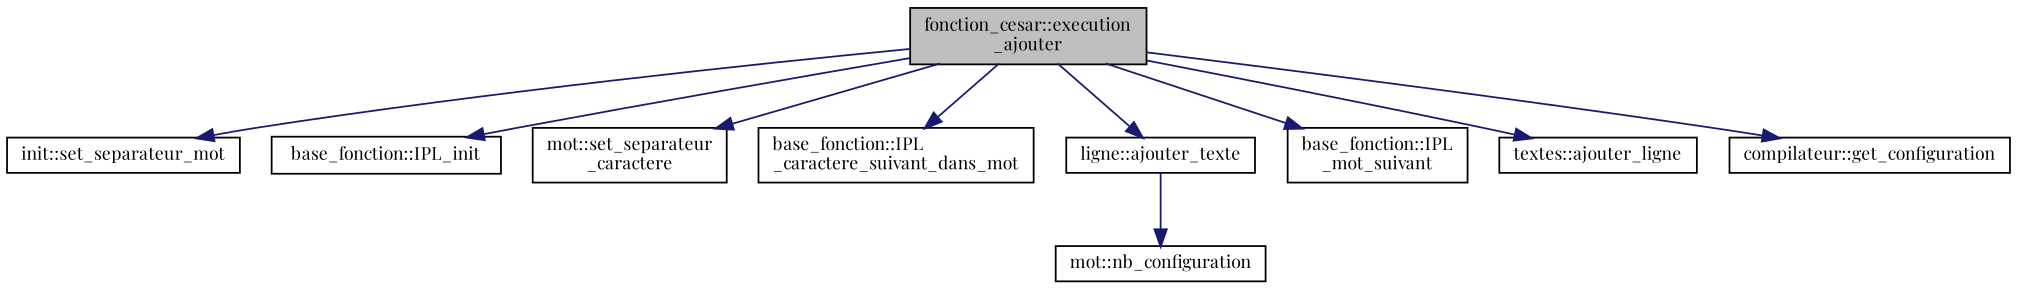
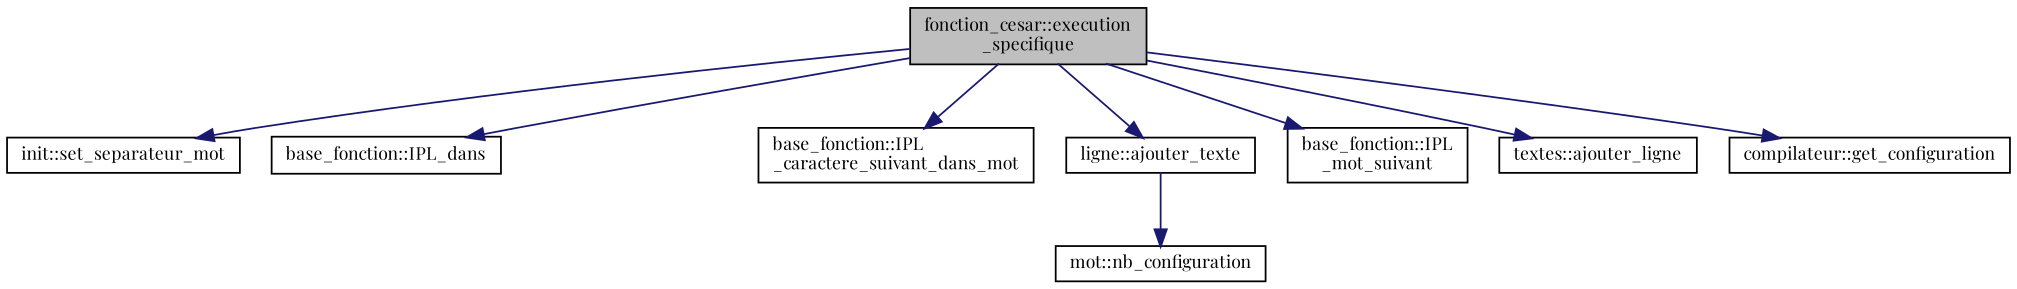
(1028, 36) -> (1028, 36)
(386, 155) -> (386, 155)
(630, 155) -> none
